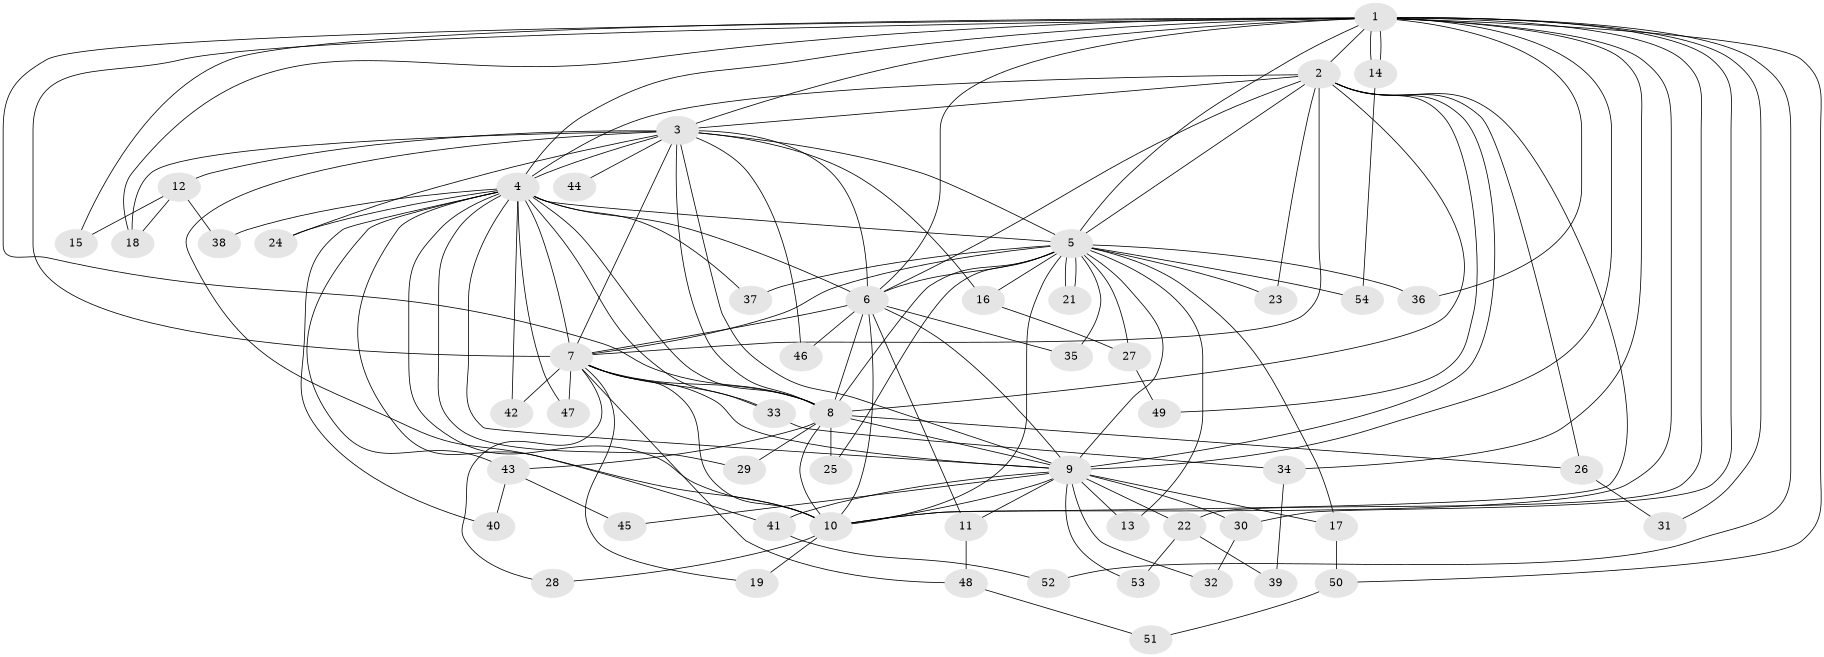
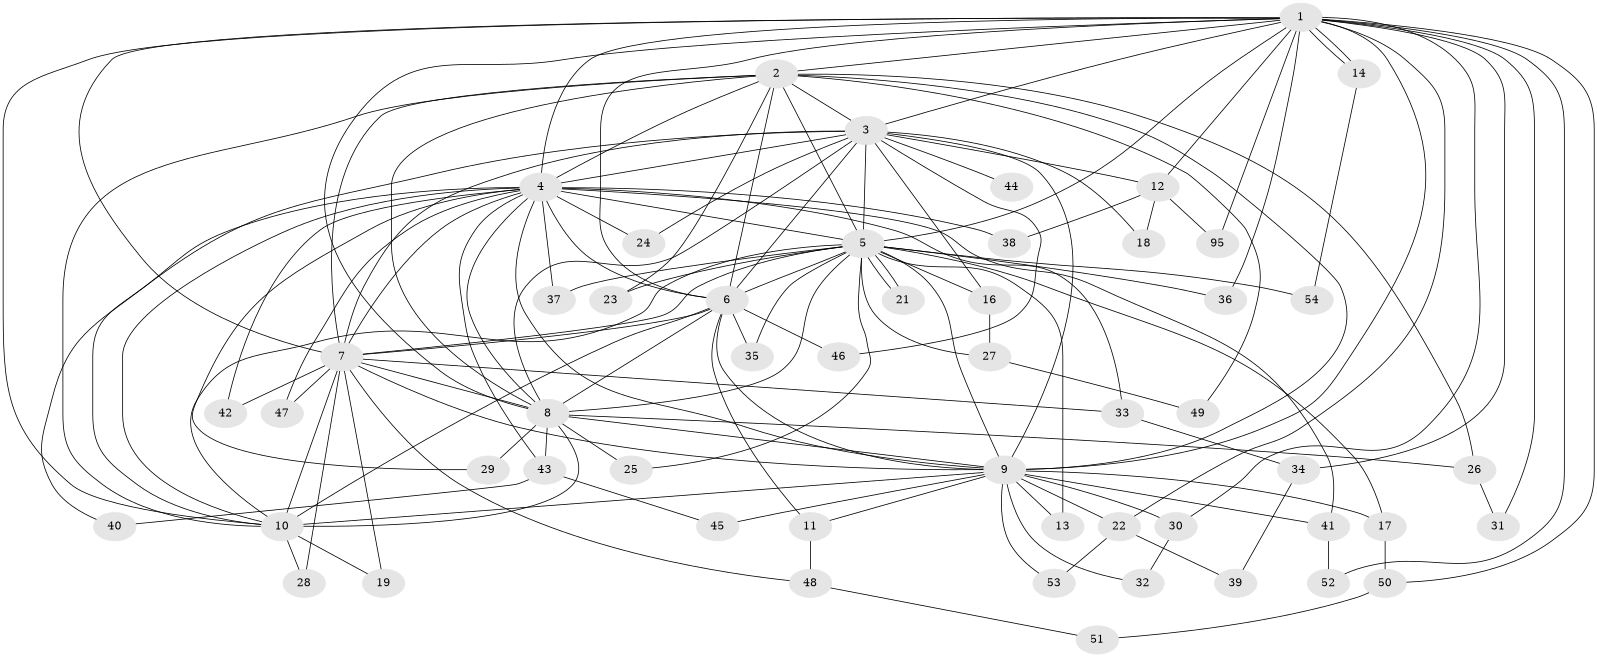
(696, 53) -> (1229, 102)
(76, 244) -> (1218, 244)
